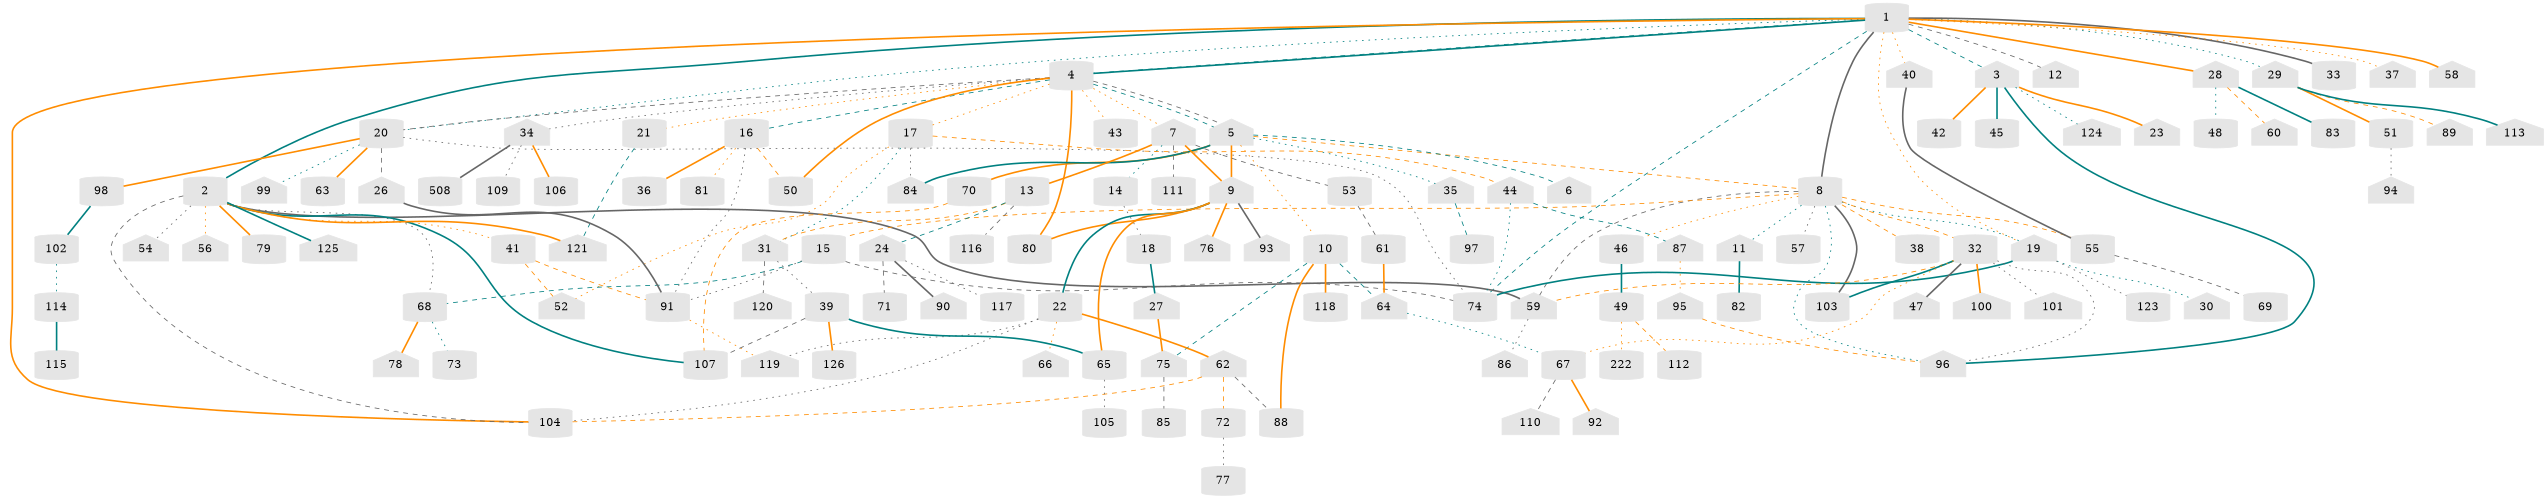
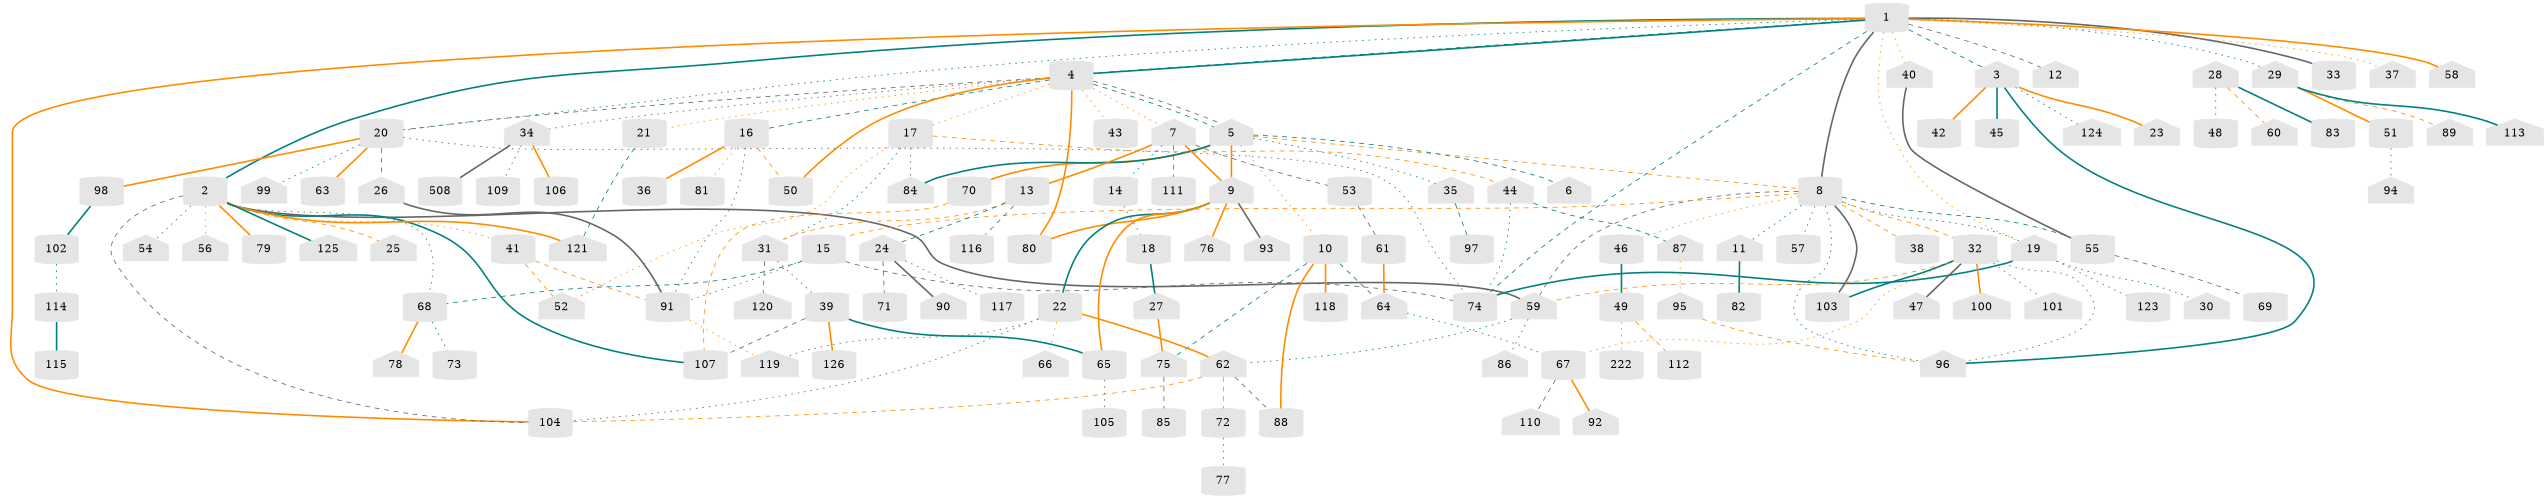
(2051, 47) -> none
(1957, 215) -> (1957, 215)
none -> (394, 249)
none -> (1380, 348)
